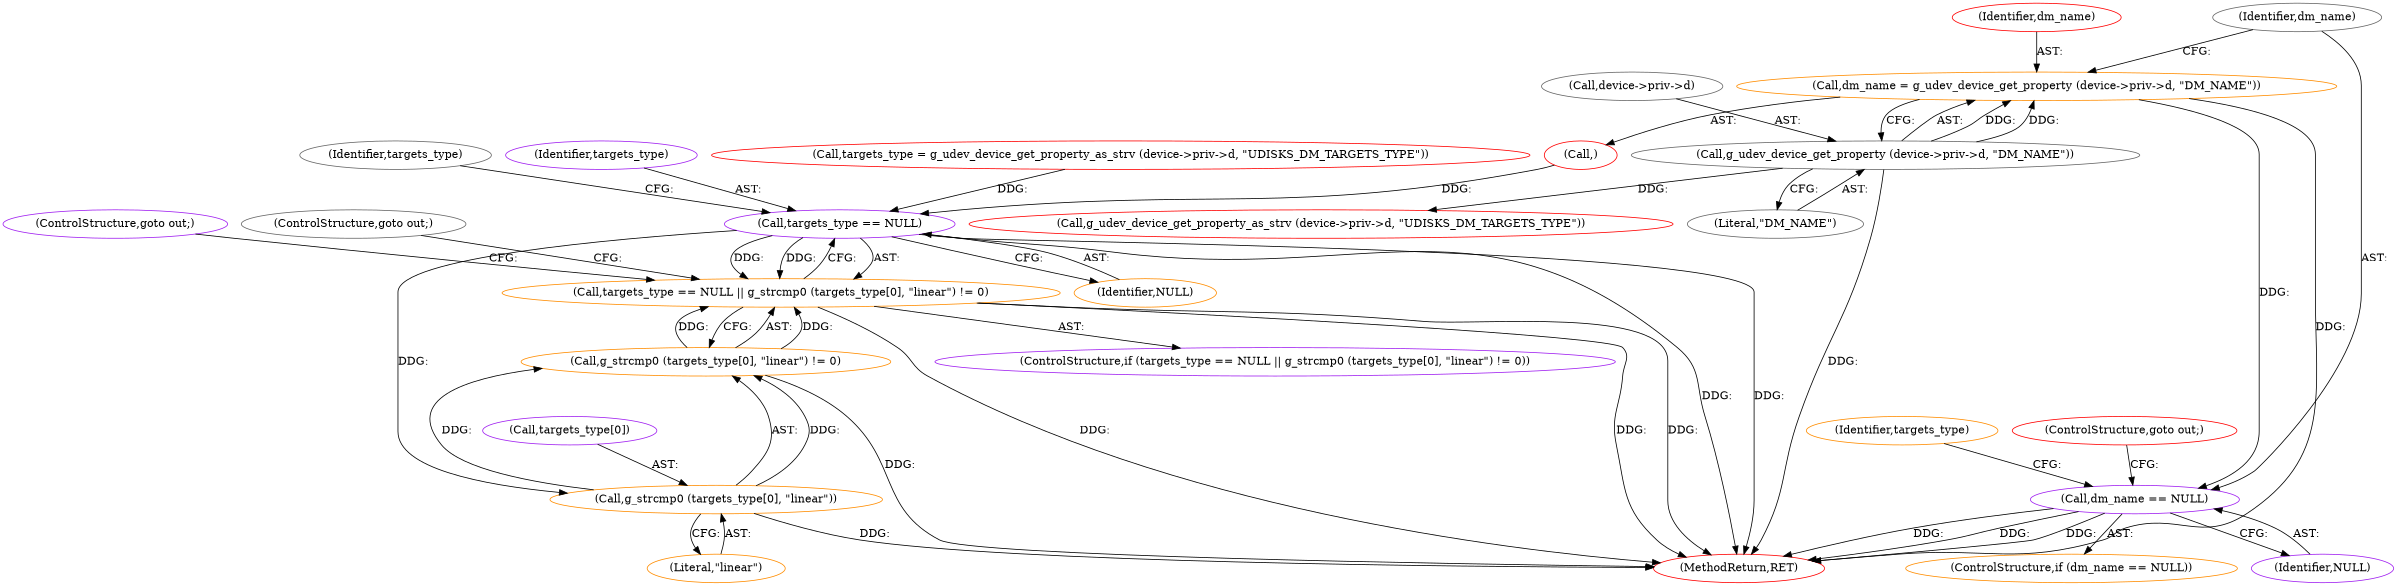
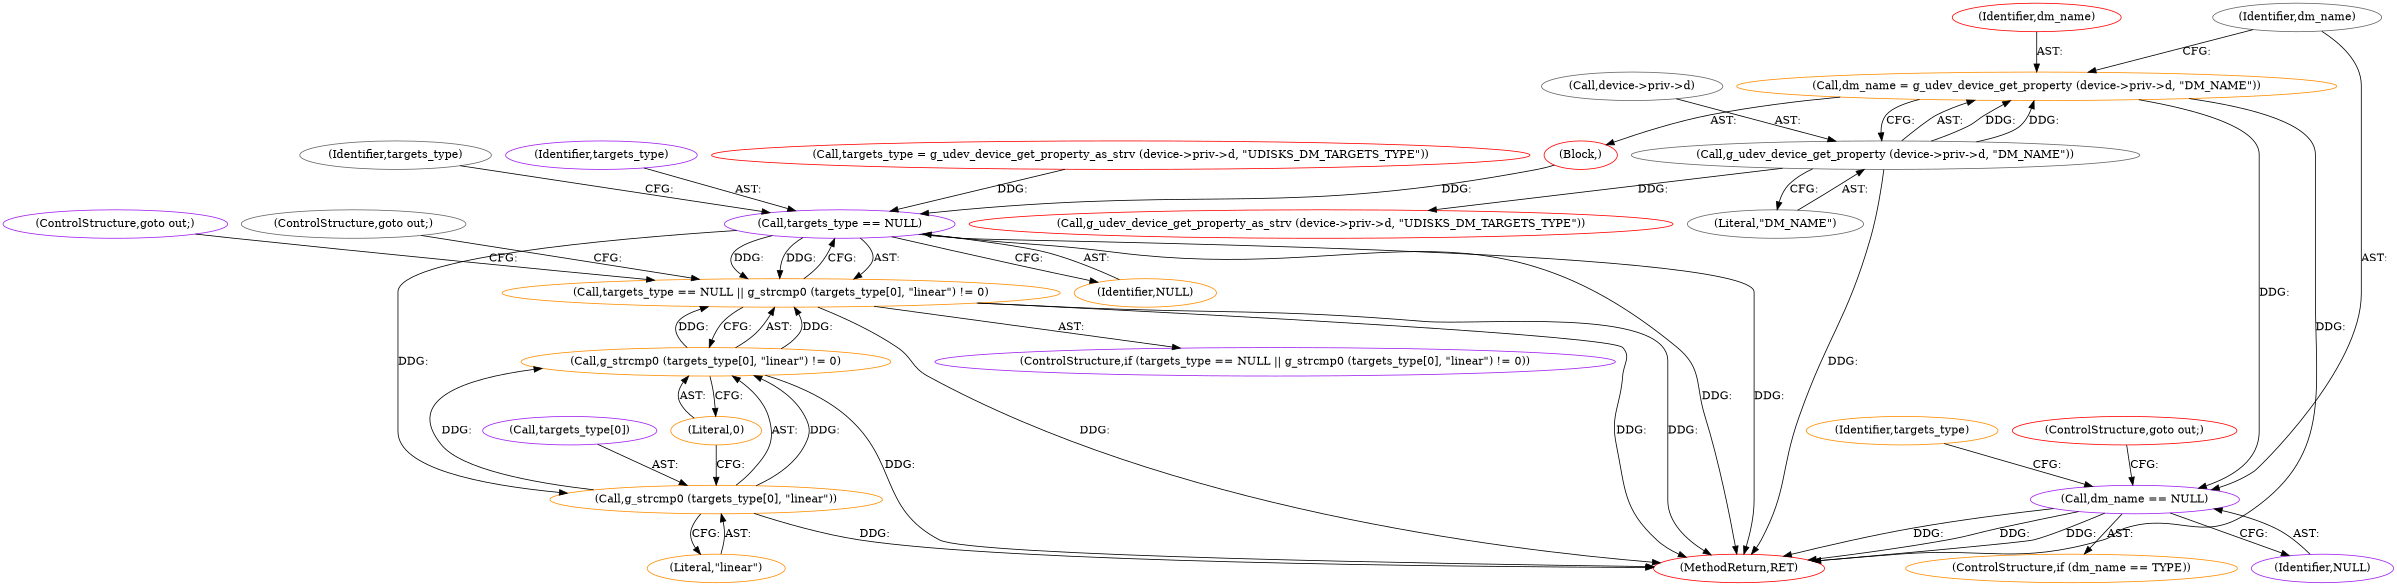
(1581, 155) -> (1581, 155)
none -> (716, 431)
(2072, 568) -> (2072, 568)
